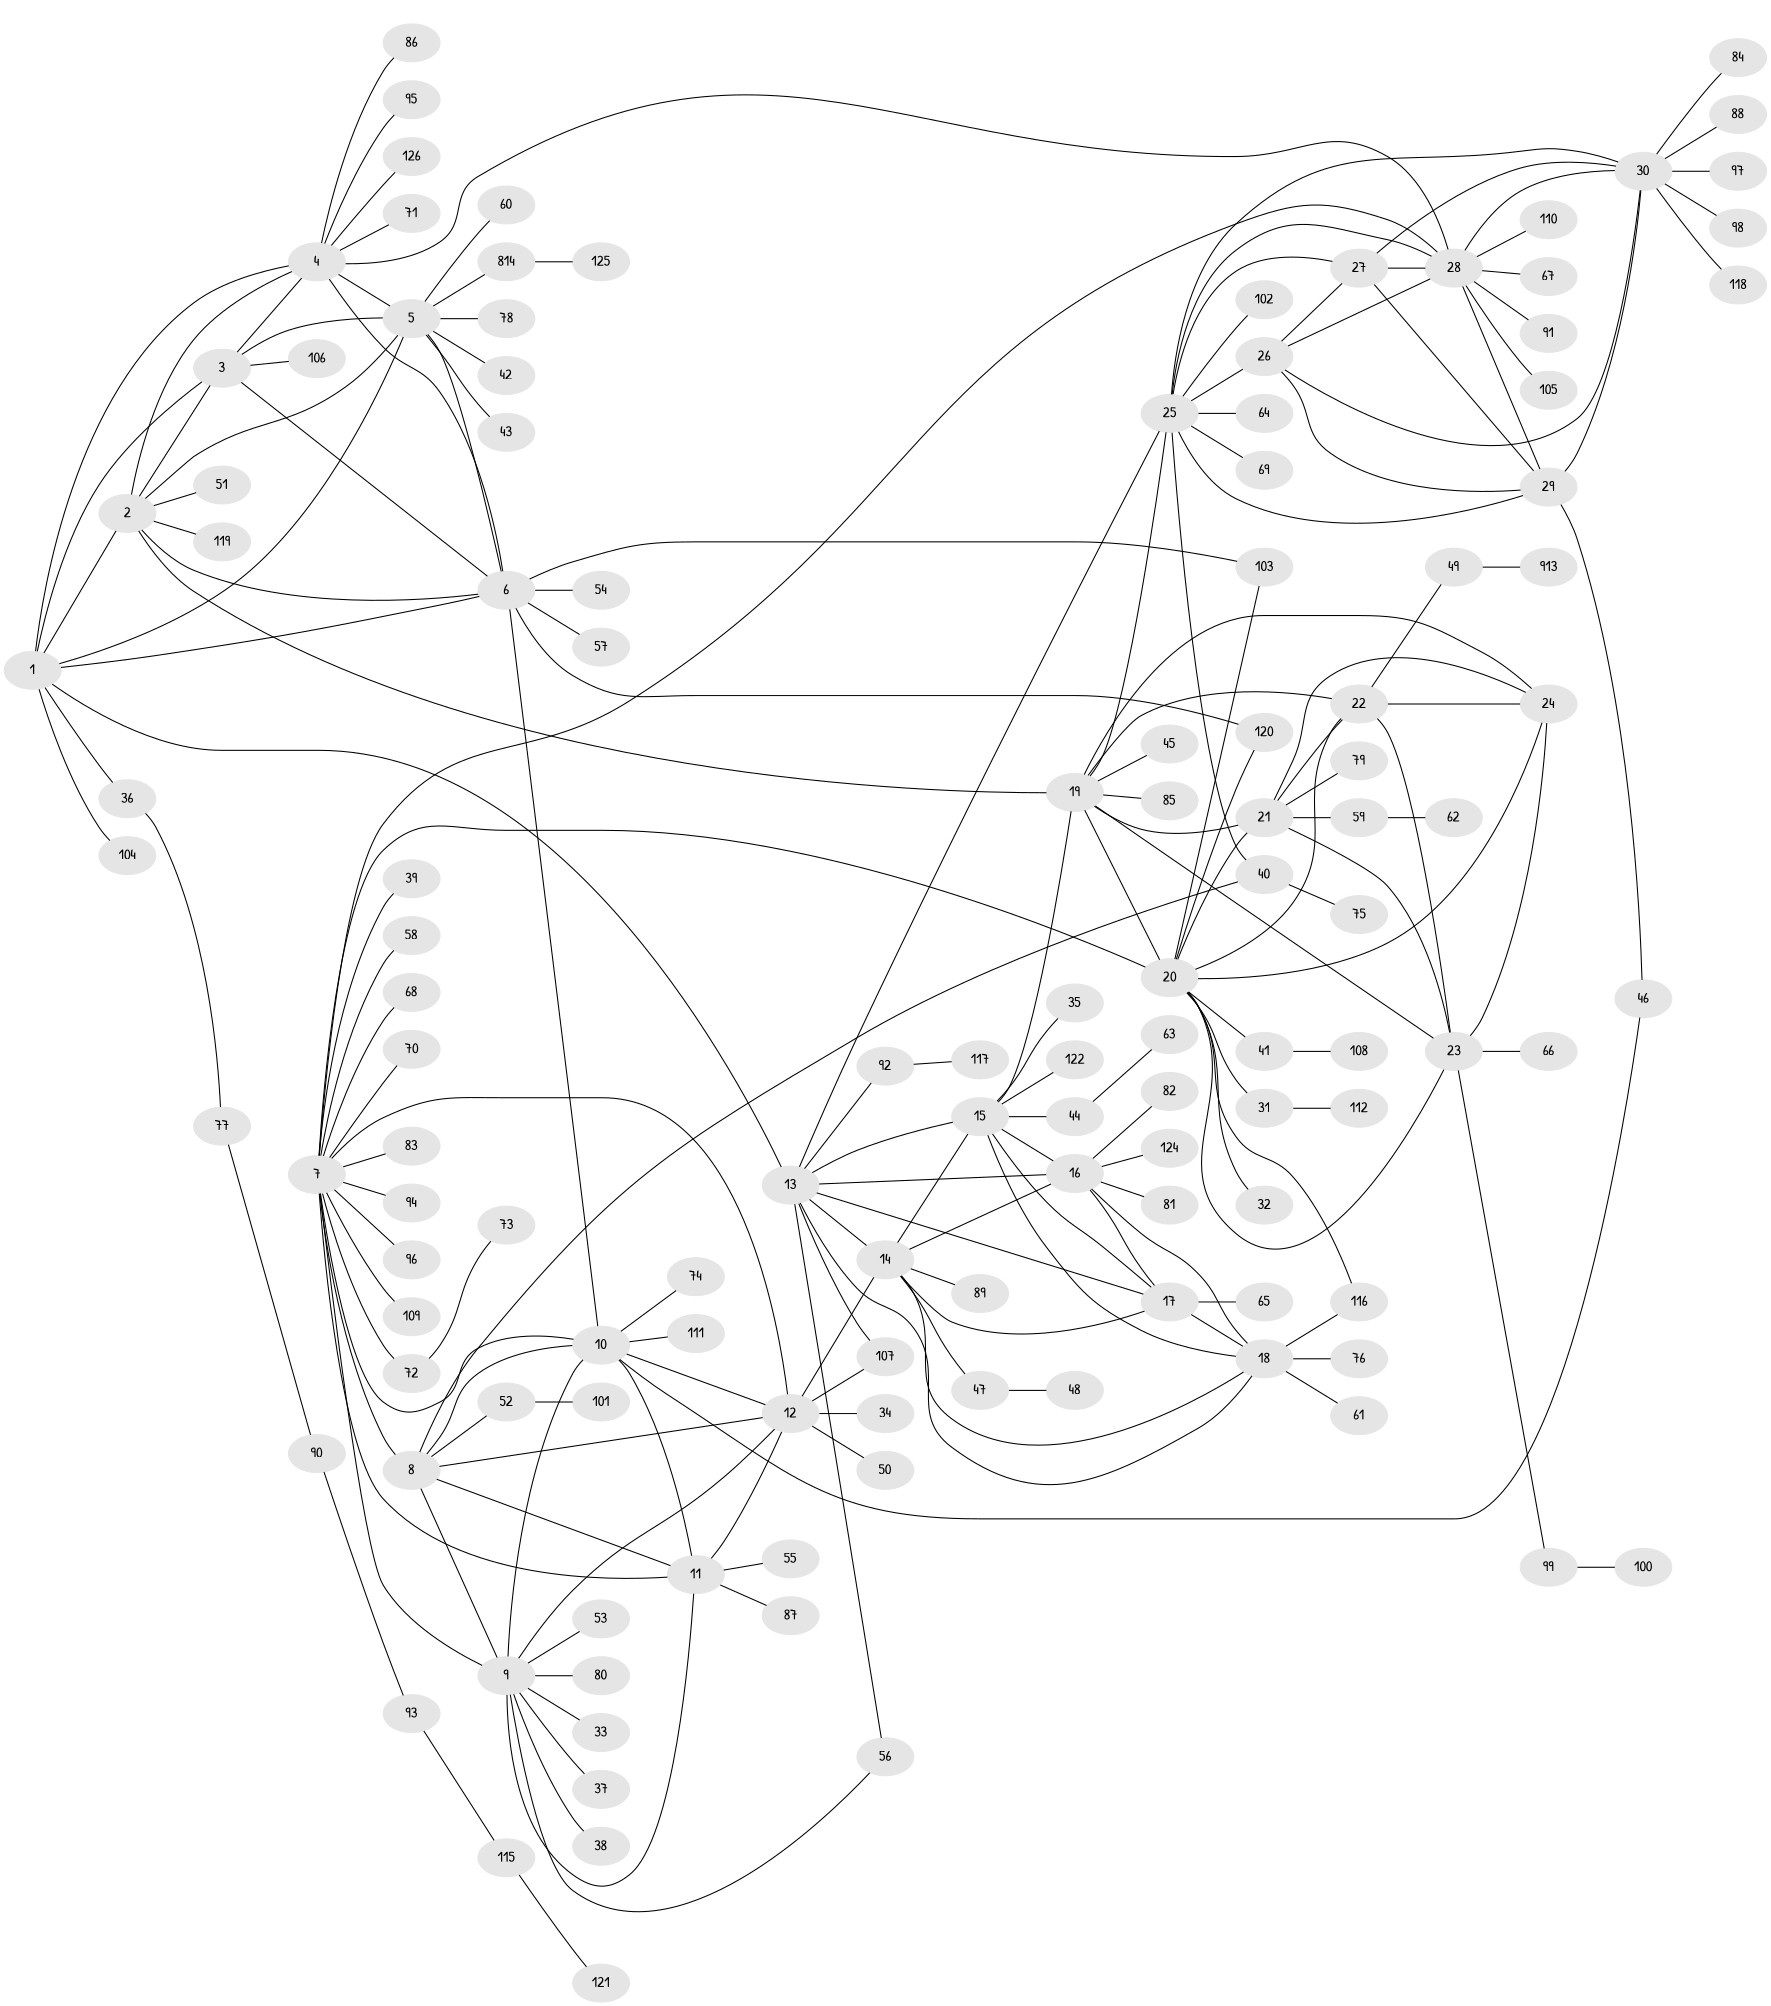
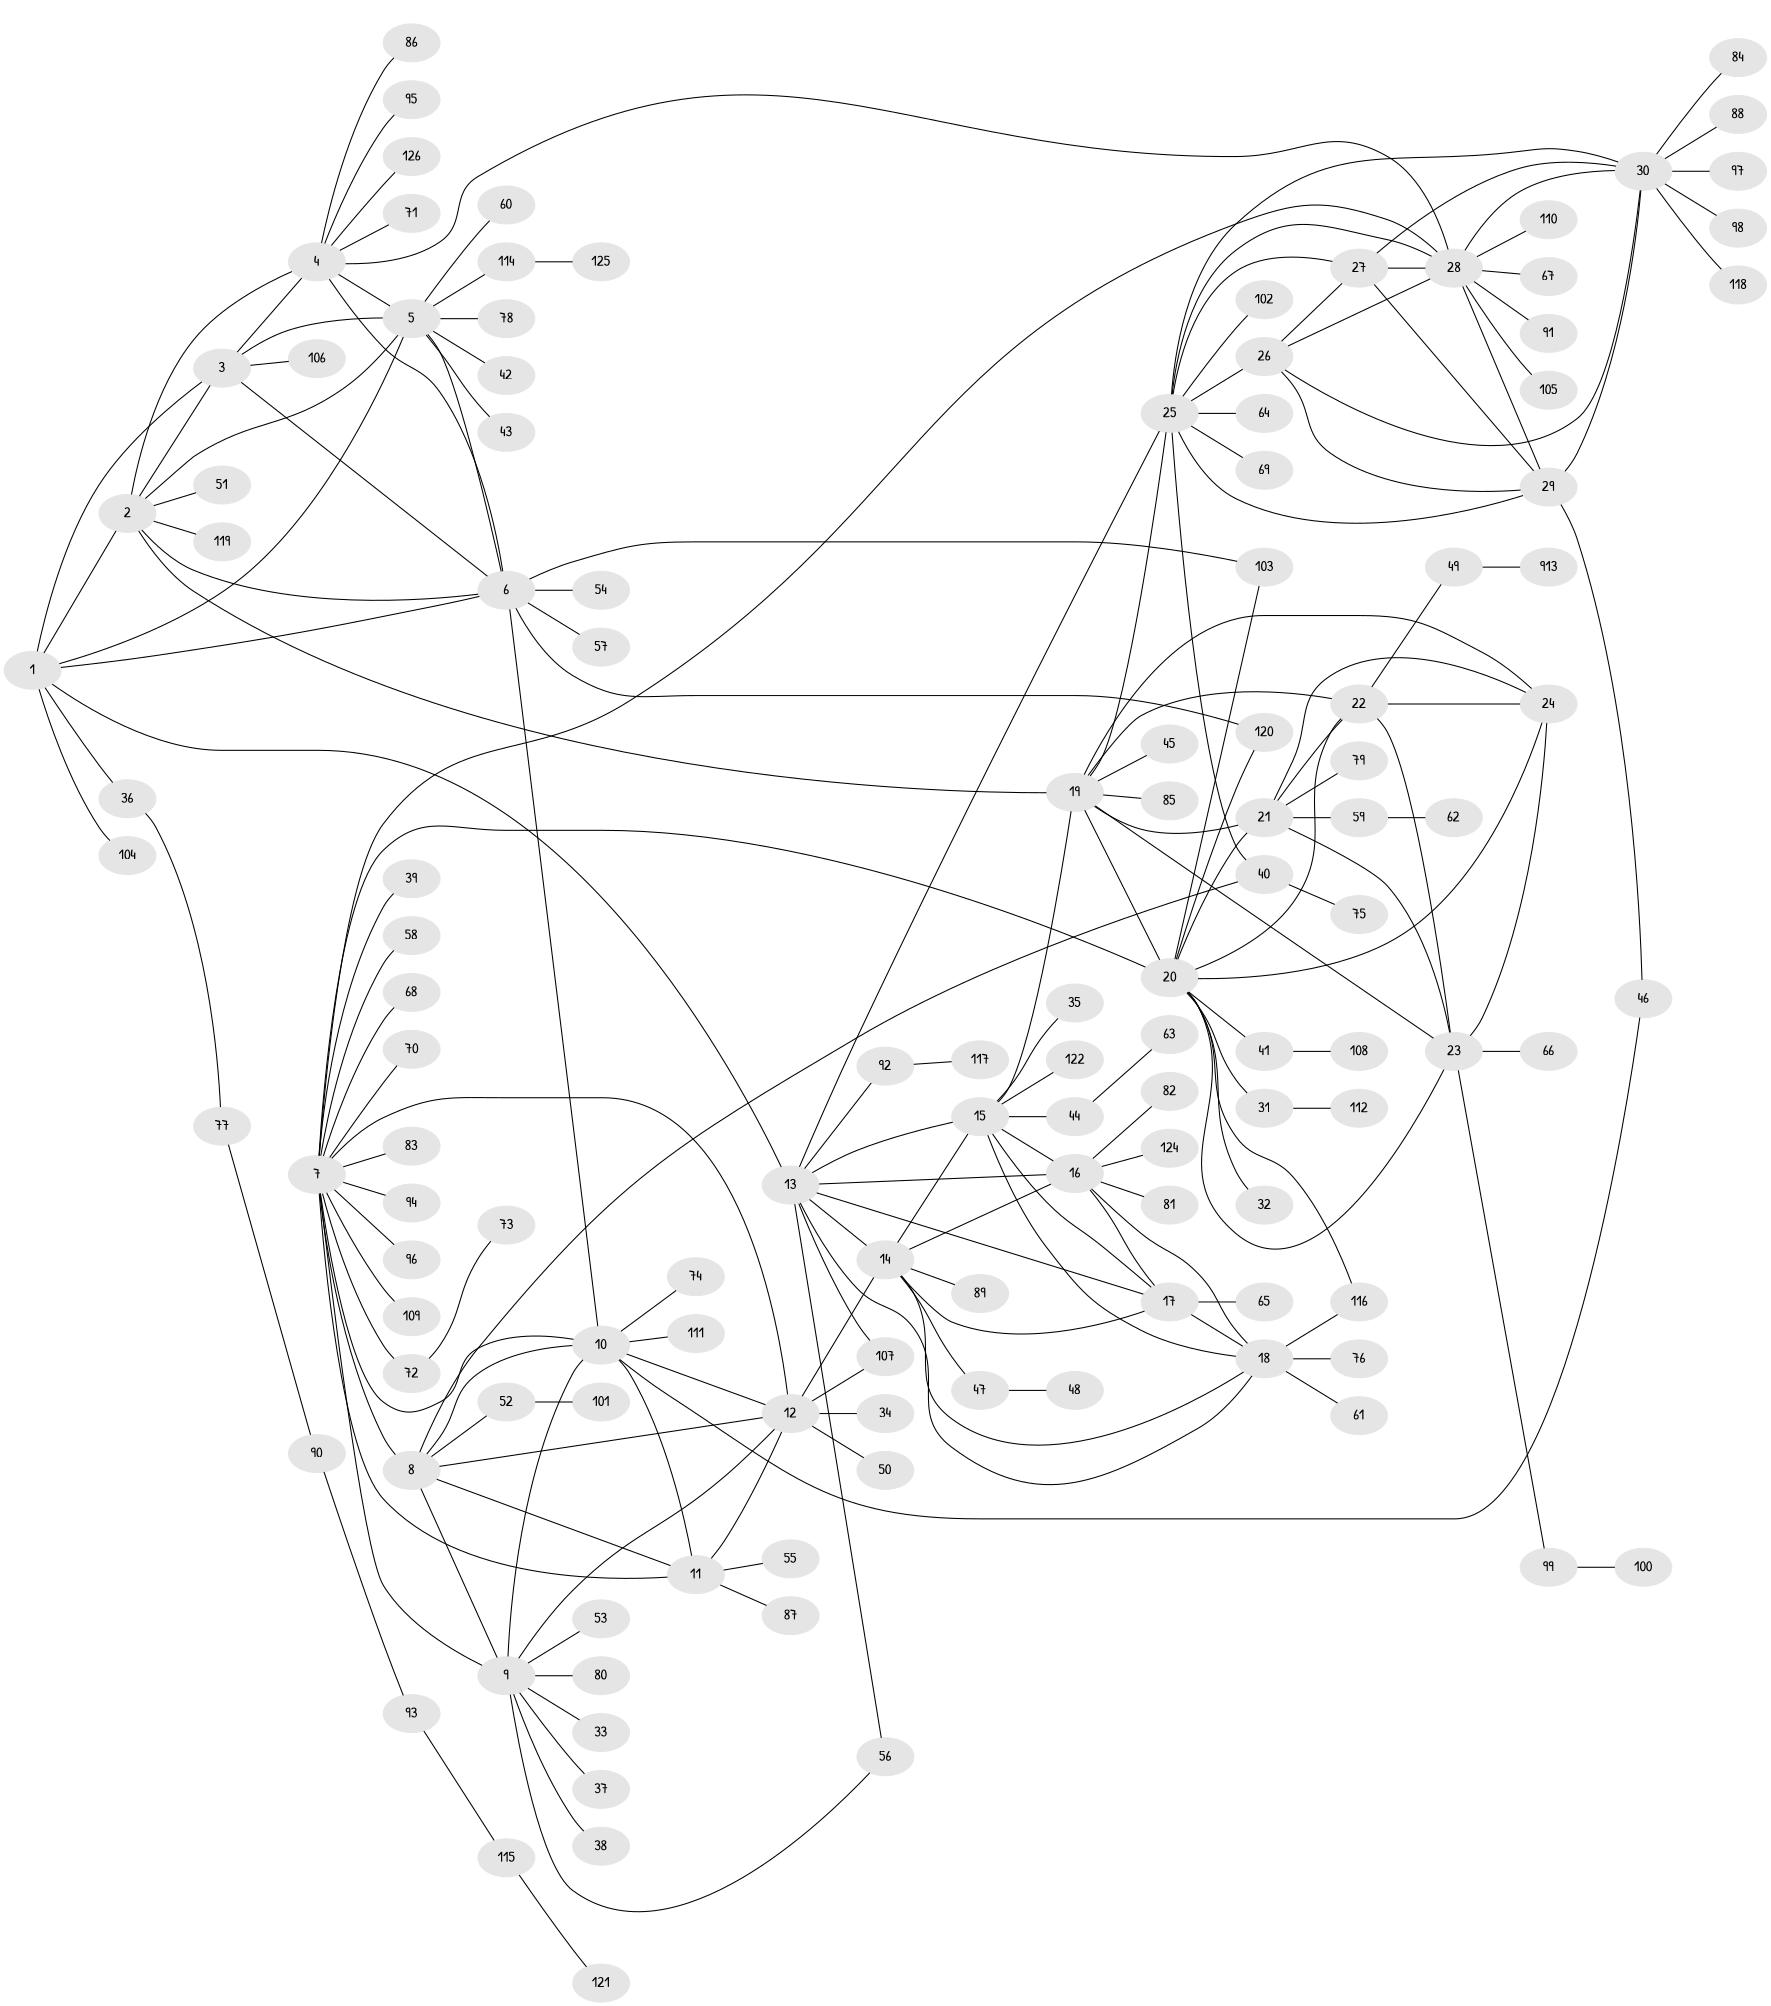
(506, 262) -> (506, 262)
(104, 415) -> none
(639, 1862) -> none
